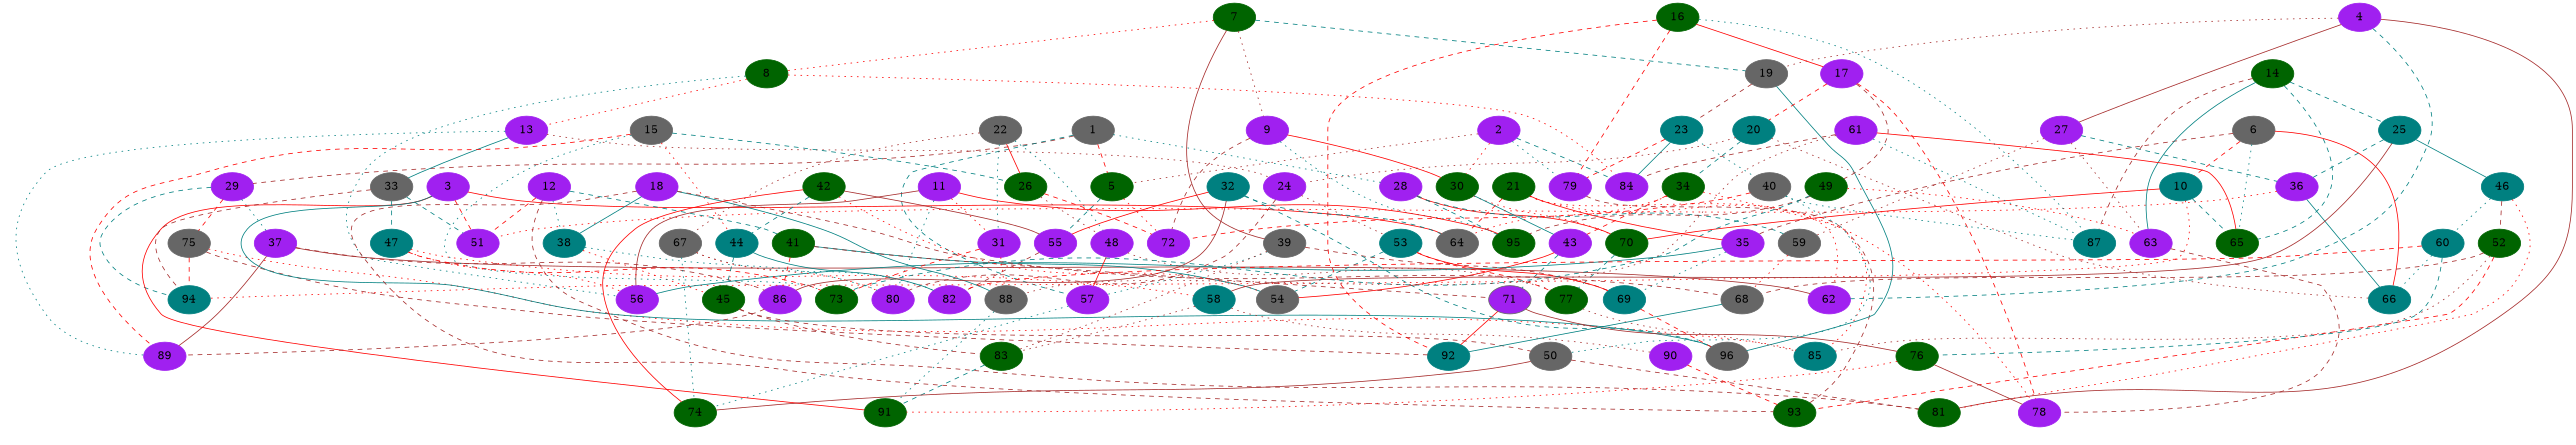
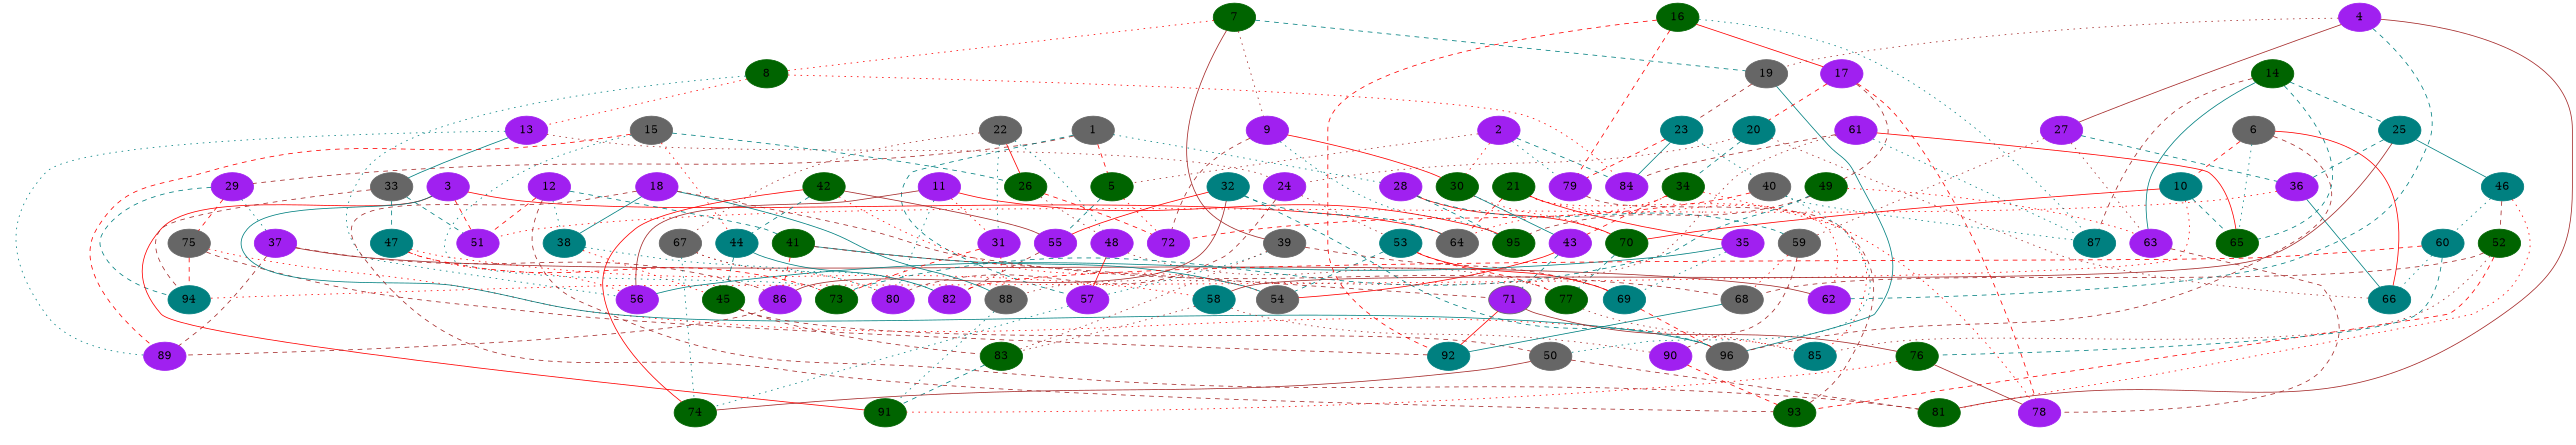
(1994, 172) -> (2102, 314)
(226, 305) -> (226, 305)
none -> (1760, 323)
